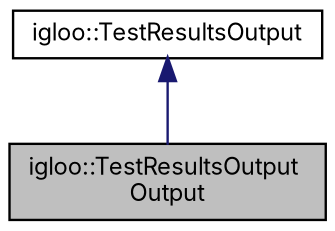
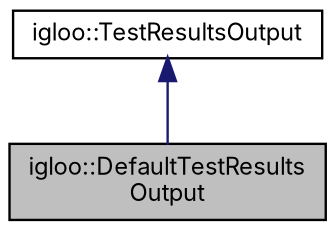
(168, 182) -> (168, 182)
